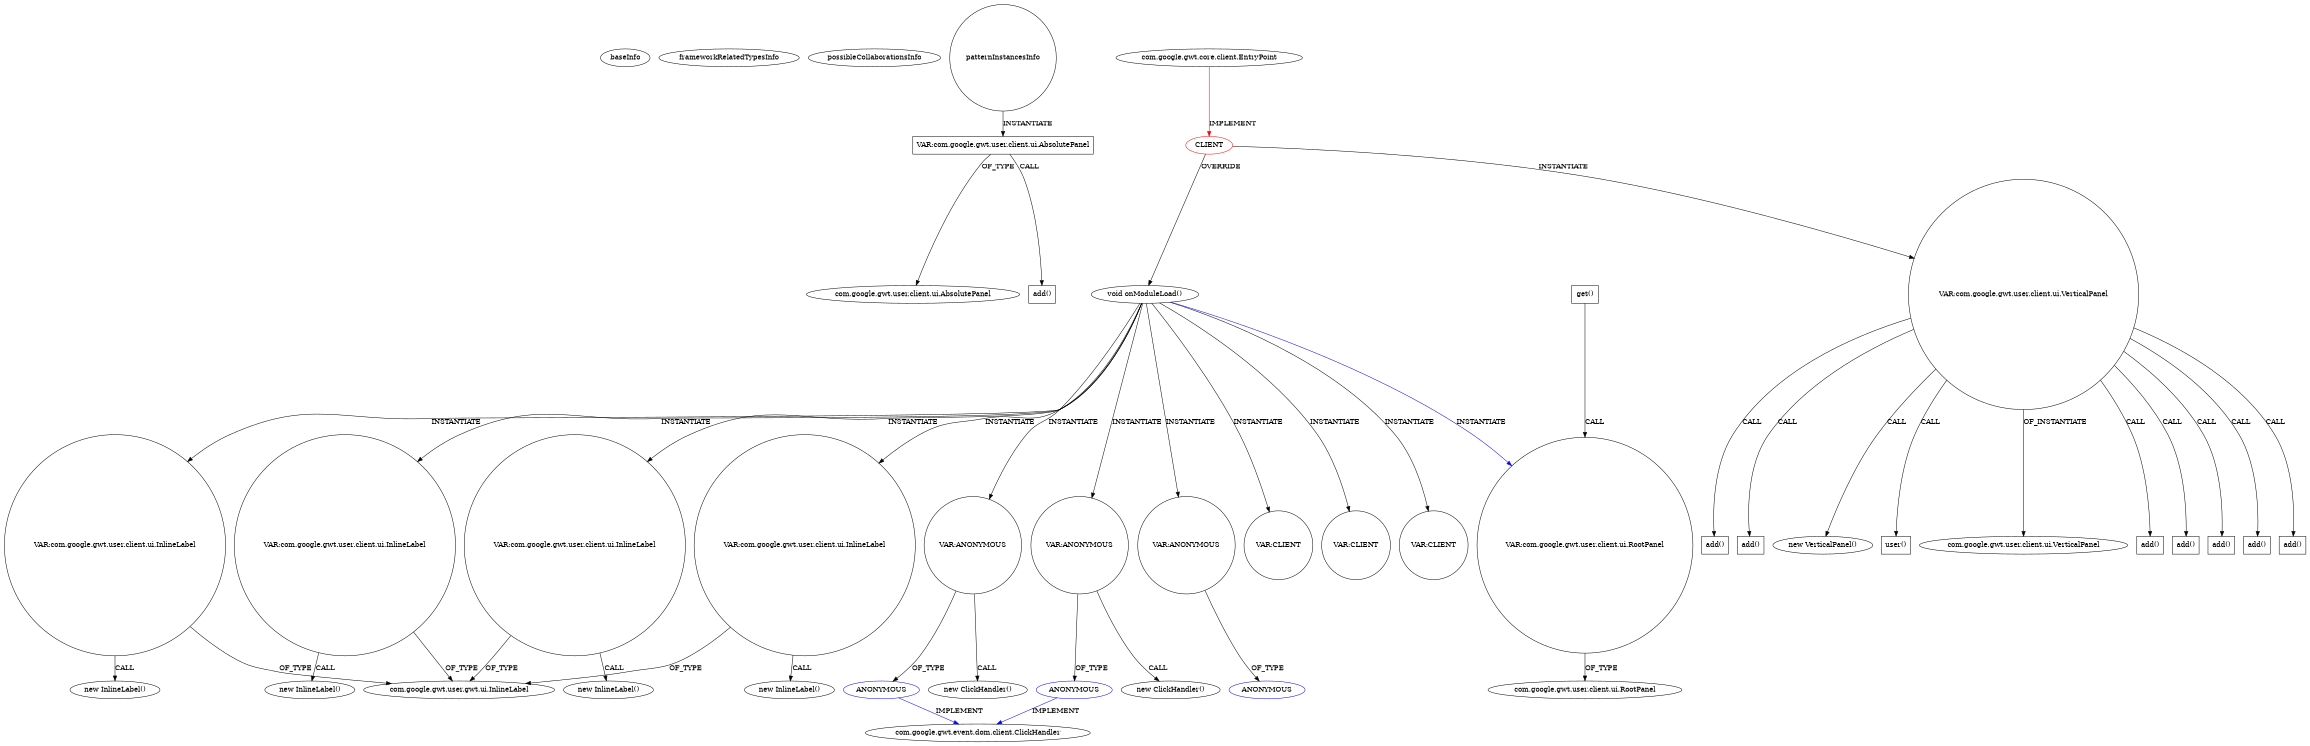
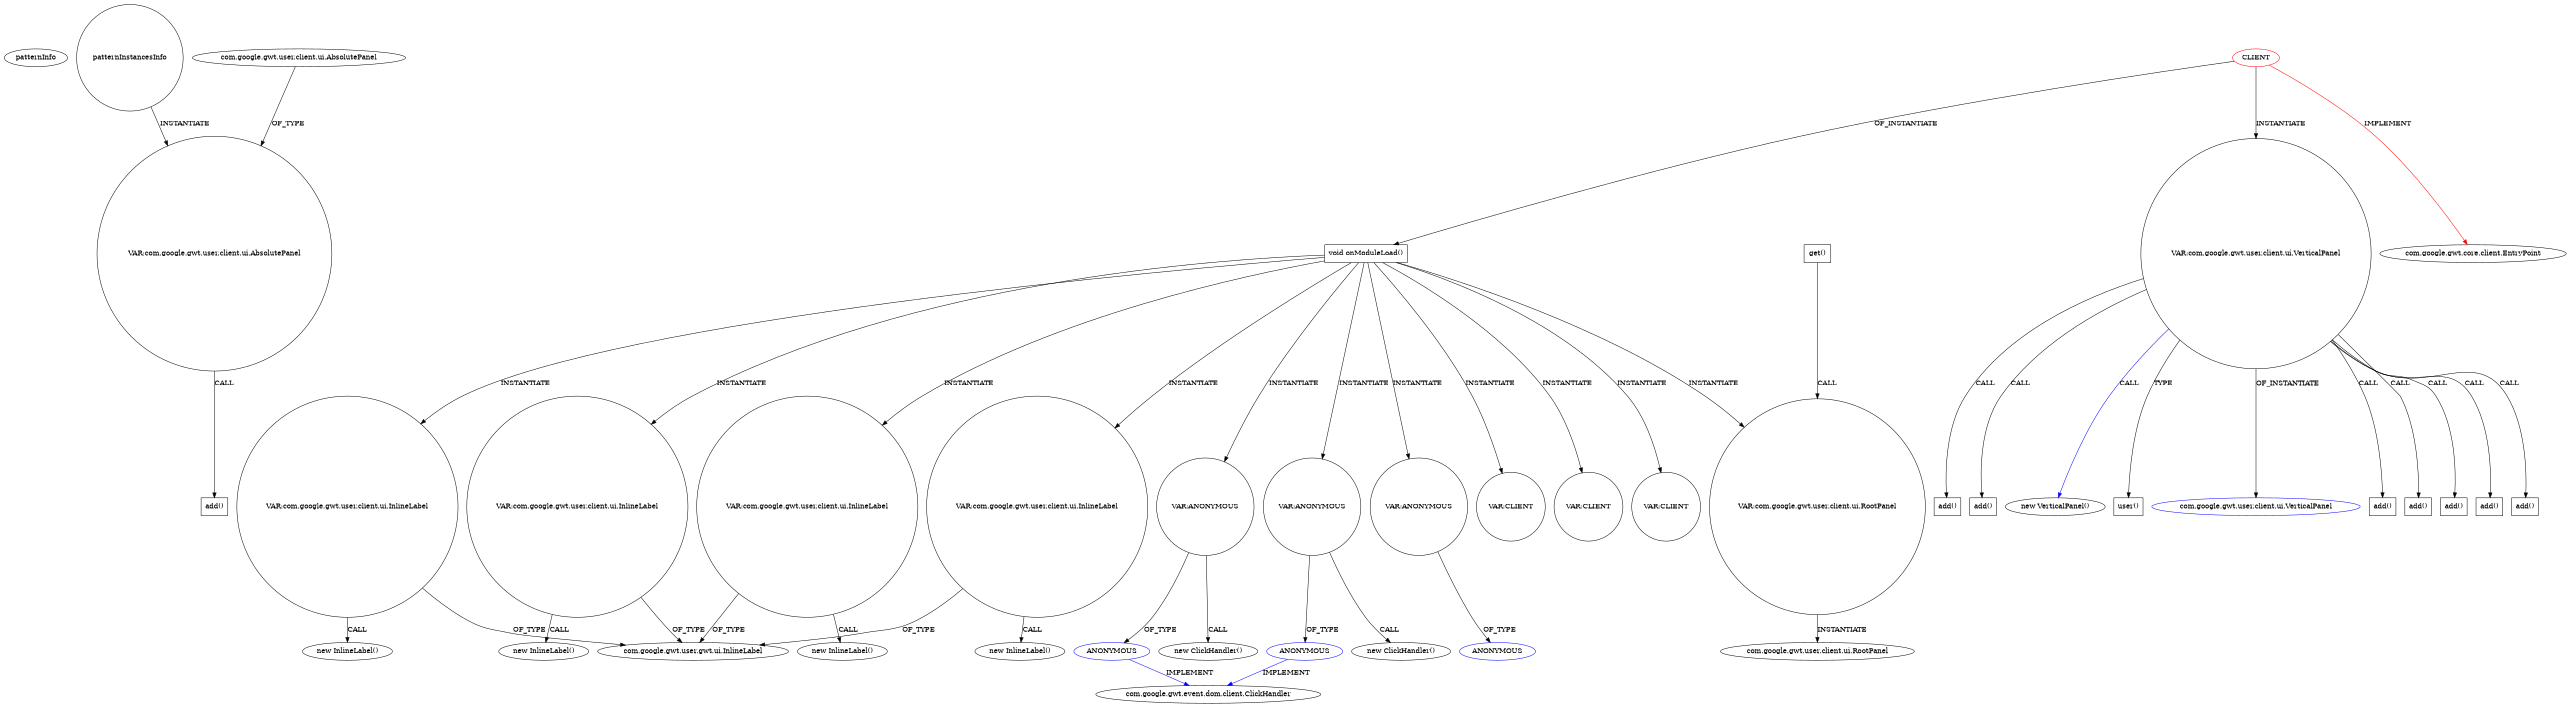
none -> (36, 58)
(625, 58) -> none
(729, 58) -> none
(874, 58) -> none
(1209, 99) -> (2379, 139)
(1003, 145) -> (214, 254)
(1221, 167) -> (1906, 124)
(949, 214) -> (279, 104)
(1145, 294) -> (1366, 254)
(1347, 367) -> (1577, 327)
(1930, 422) -> (2163, 384)
(1871, 443) -> (2104, 404)
(2024, 545) -> (2256, 507)
(1602, 668) -> (1842, 630)
